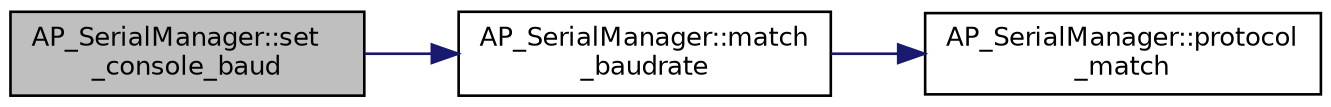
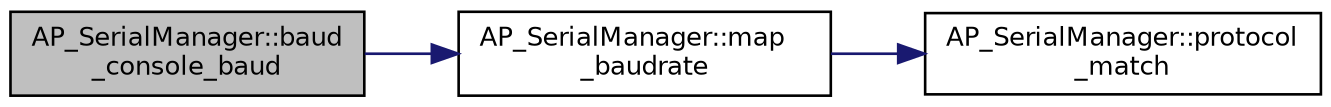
(187, 54) -> (187, 54)
(645, 54) -> (645, 54)
